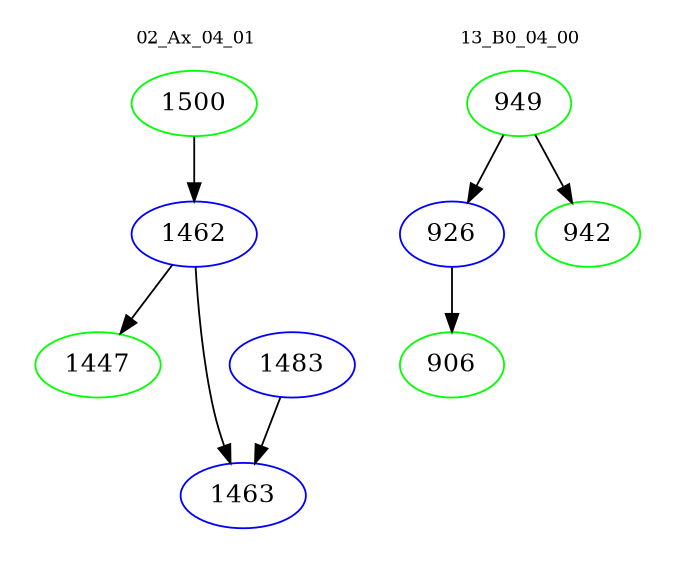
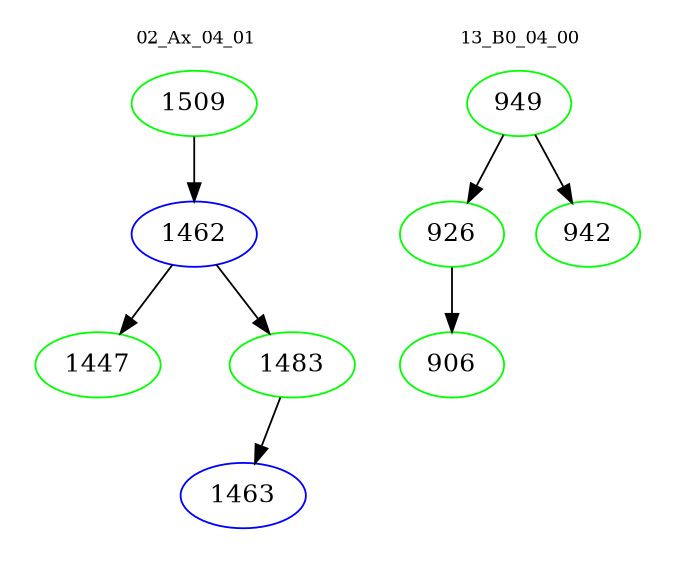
(194, 103) -> (194, 103)
(452, 234) -> (452, 234)
(204, 357) -> (237, 292)
(292, 365) -> (292, 365)
